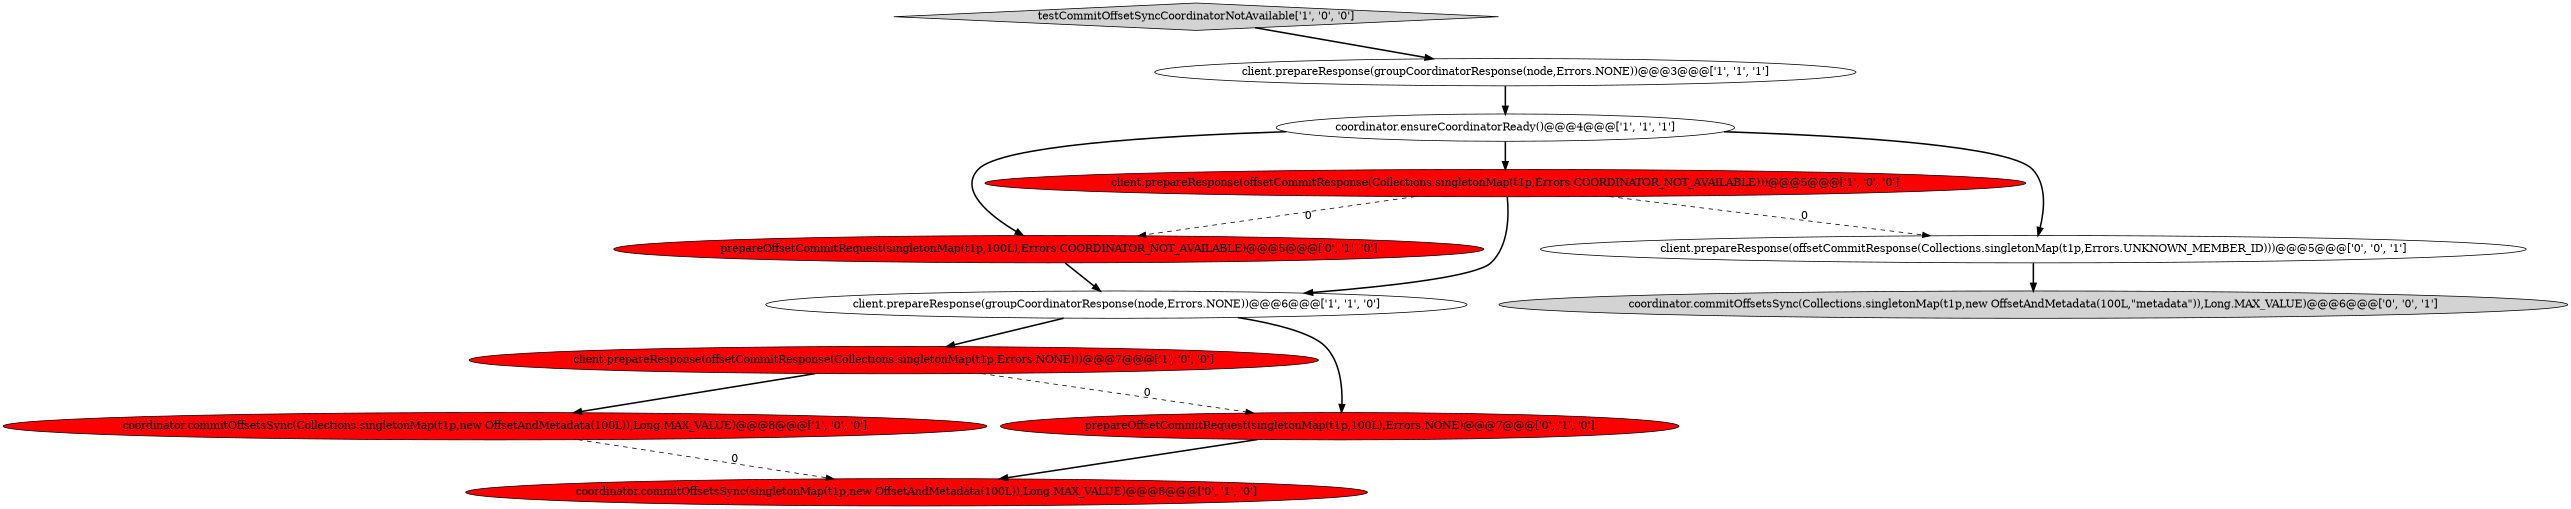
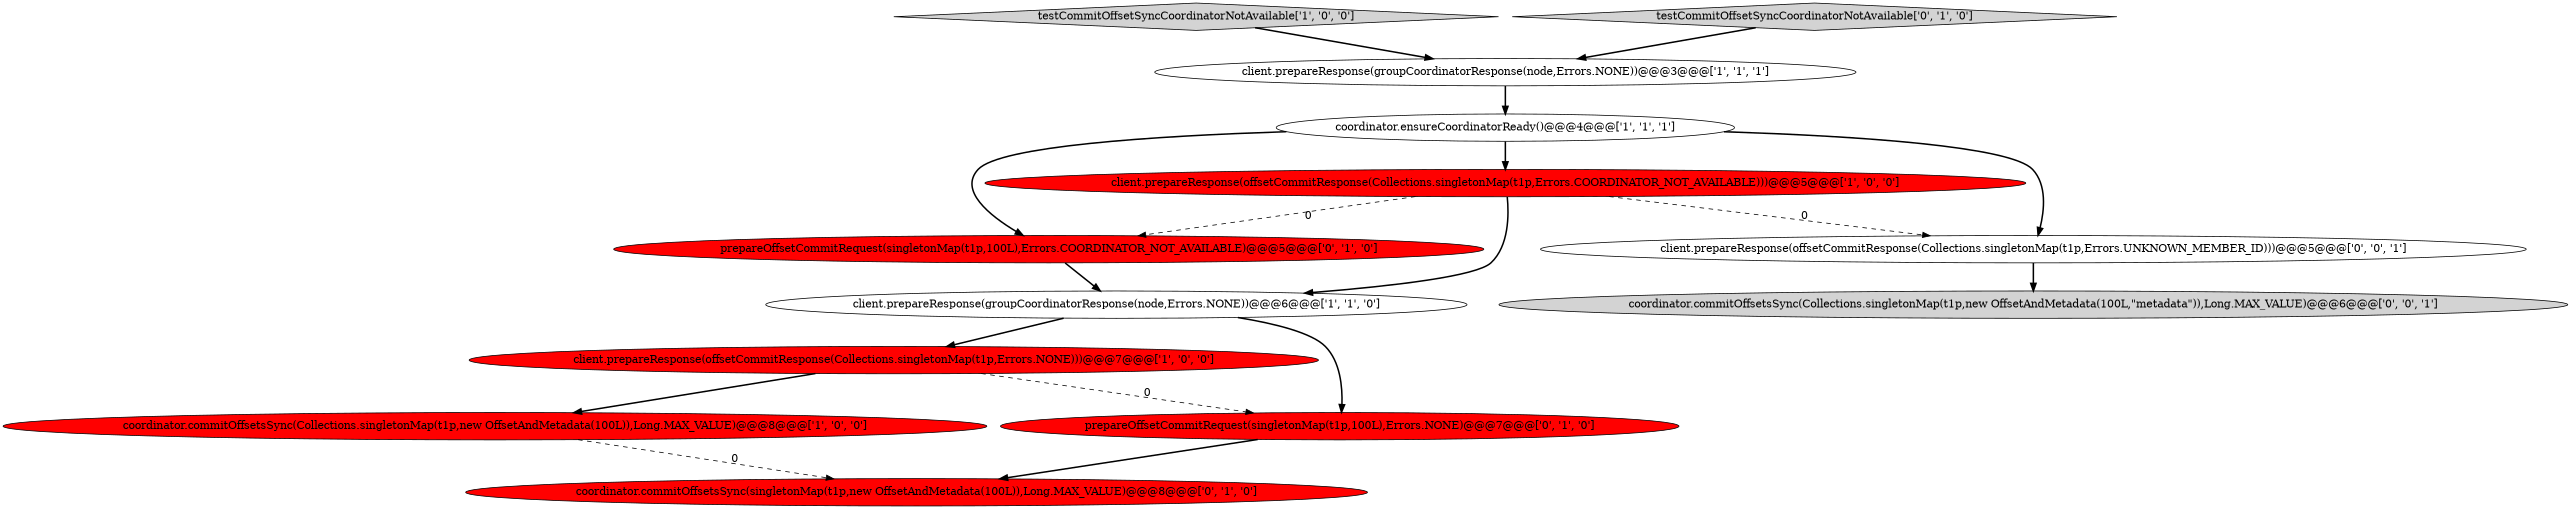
none -> (1815, 17)
